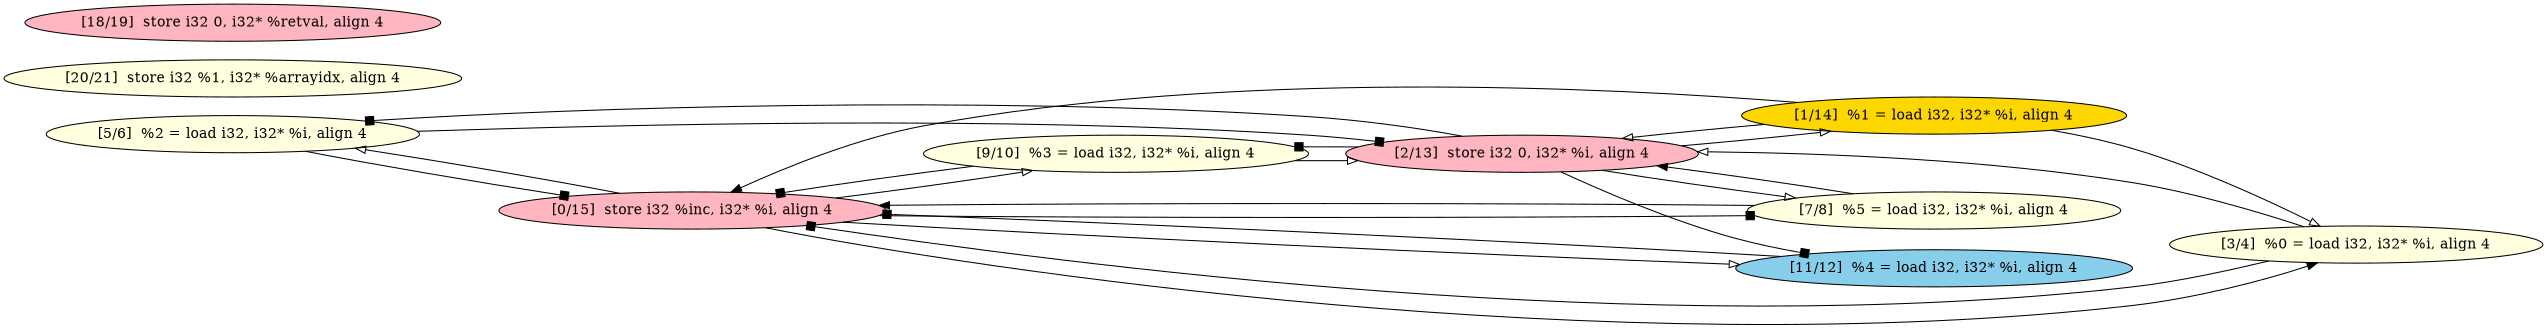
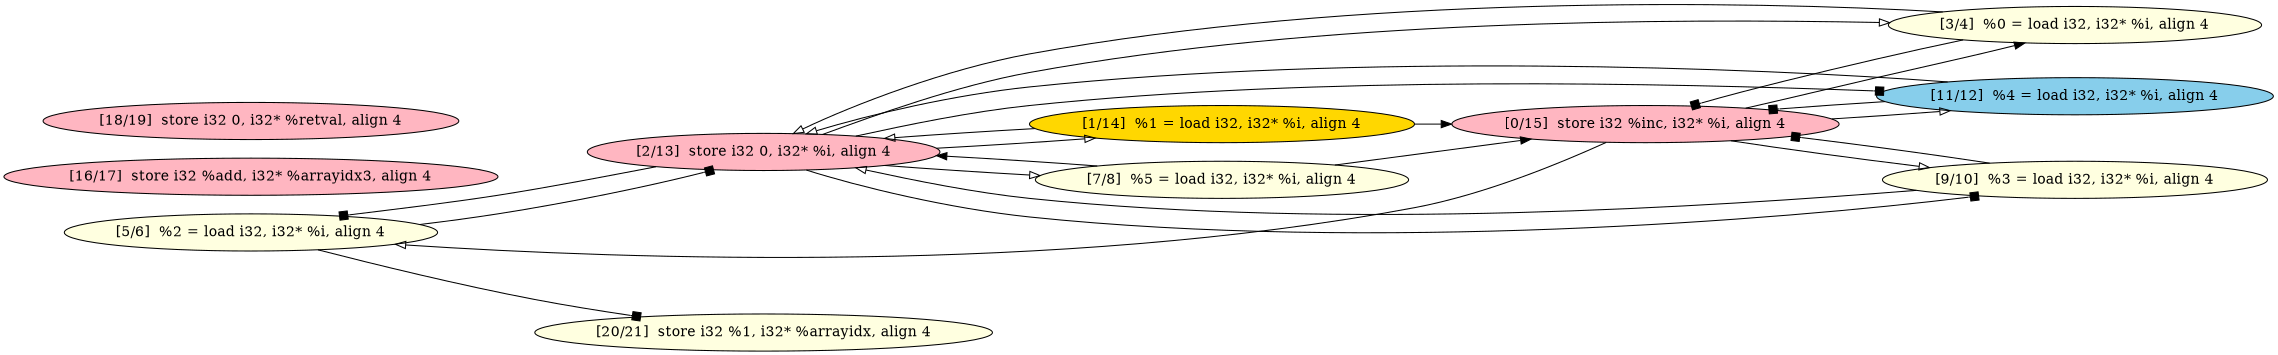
none -> (1380, 67)
(2185, 166) -> (1345, 34)
(431, 174) -> (473, 287)
none -> (251, 177)
(1312, 217) -> none
